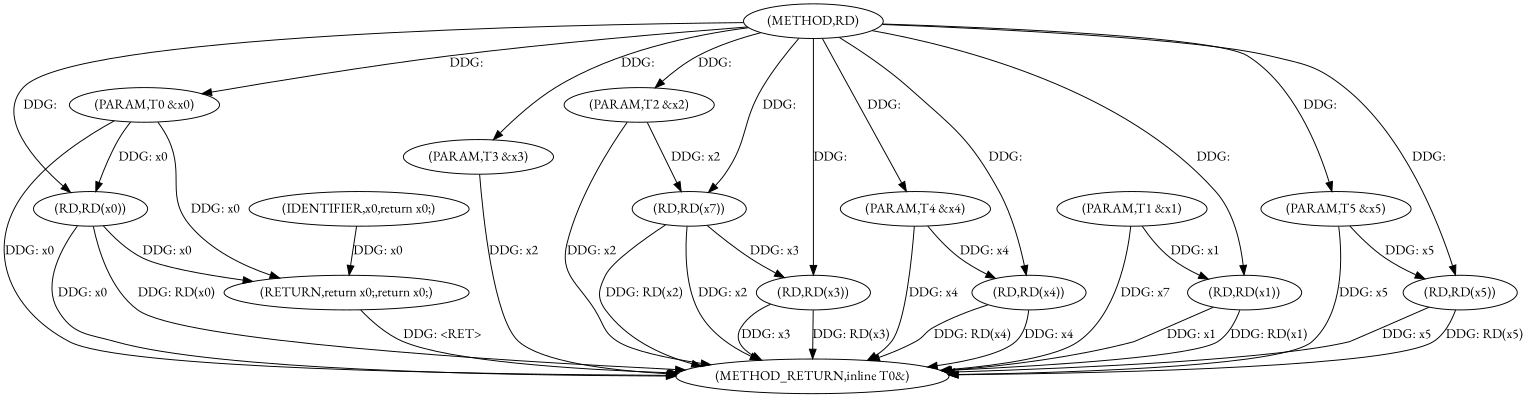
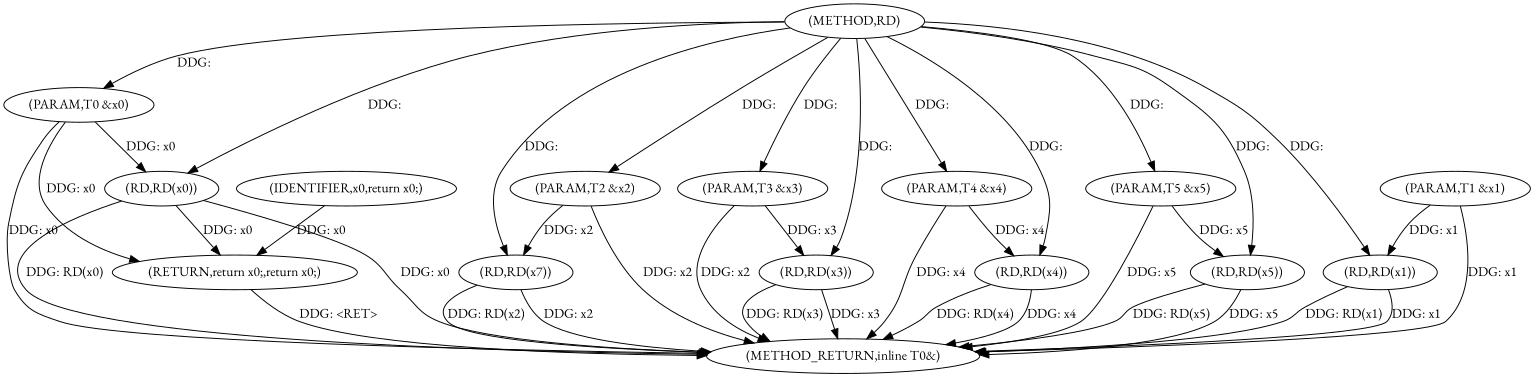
(740, 251) -> (781, 227)
(1145, 293) -> (1493, 272)
